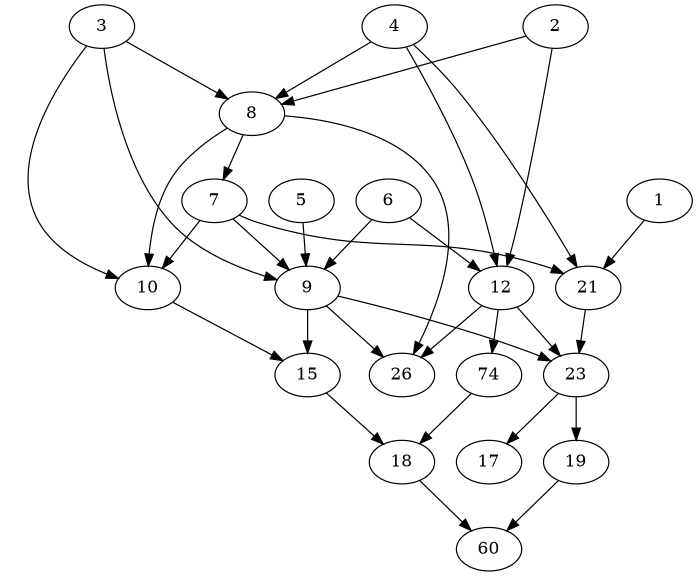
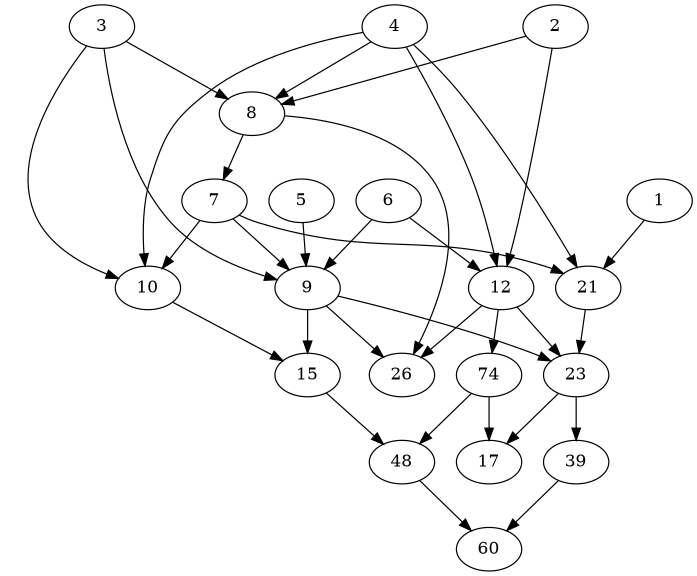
(170, 180) -> (202, 97)
none -> (489, 413)
(402, 462) -> (402, 462)
(576, 462) -> (576, 462)
